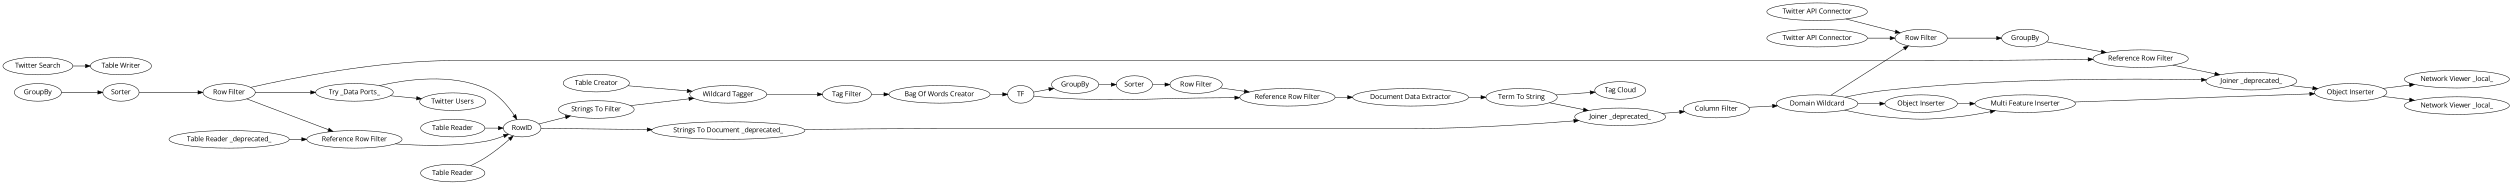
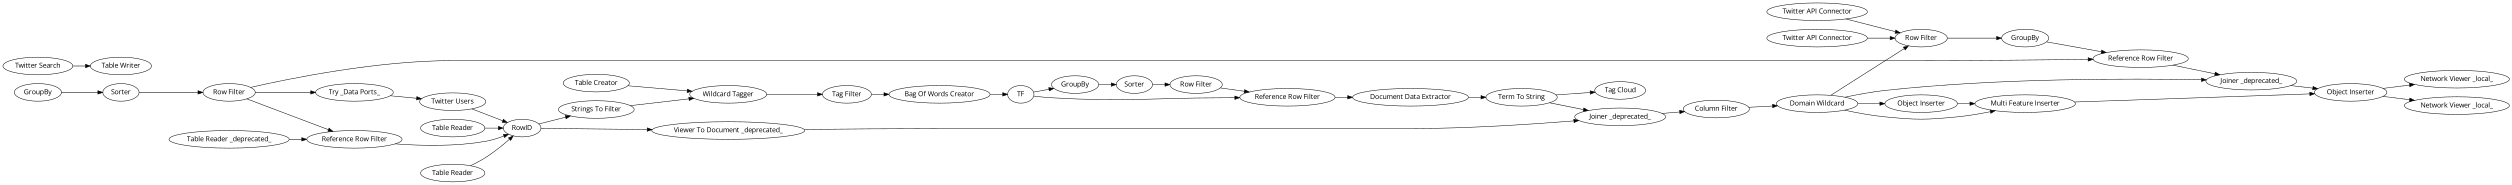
(453, 80) -> (487, 115)
(728, 131) -> (728, 131)
